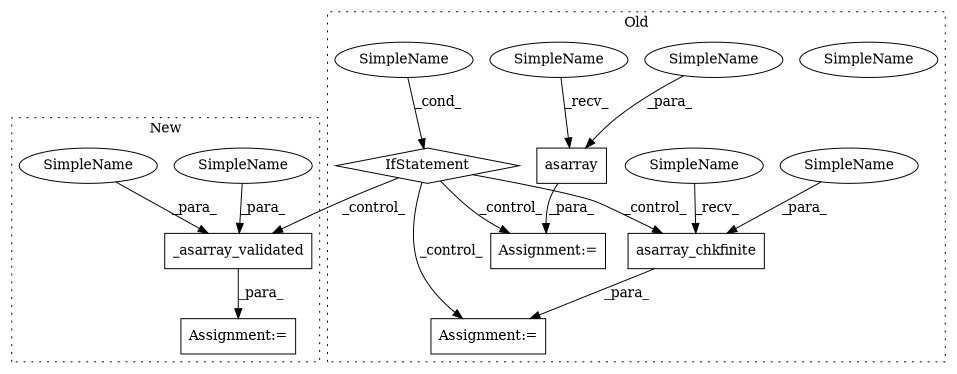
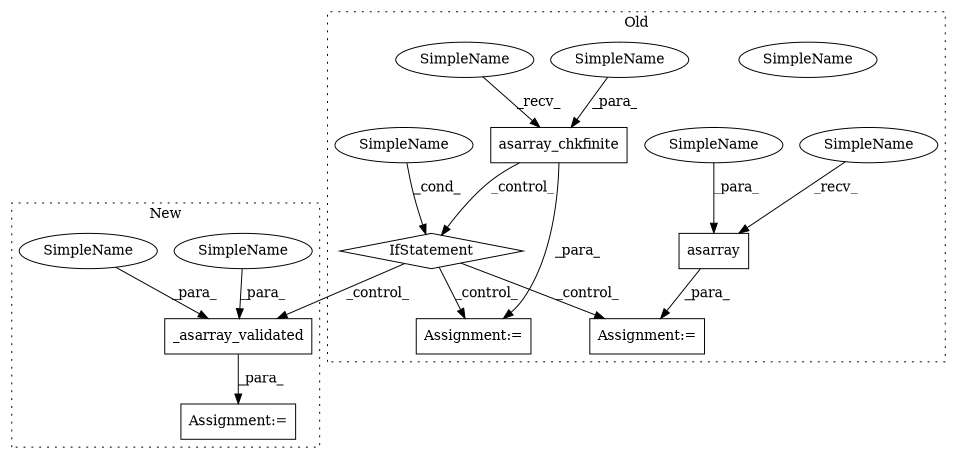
(566, 193) -> (480, 191)
